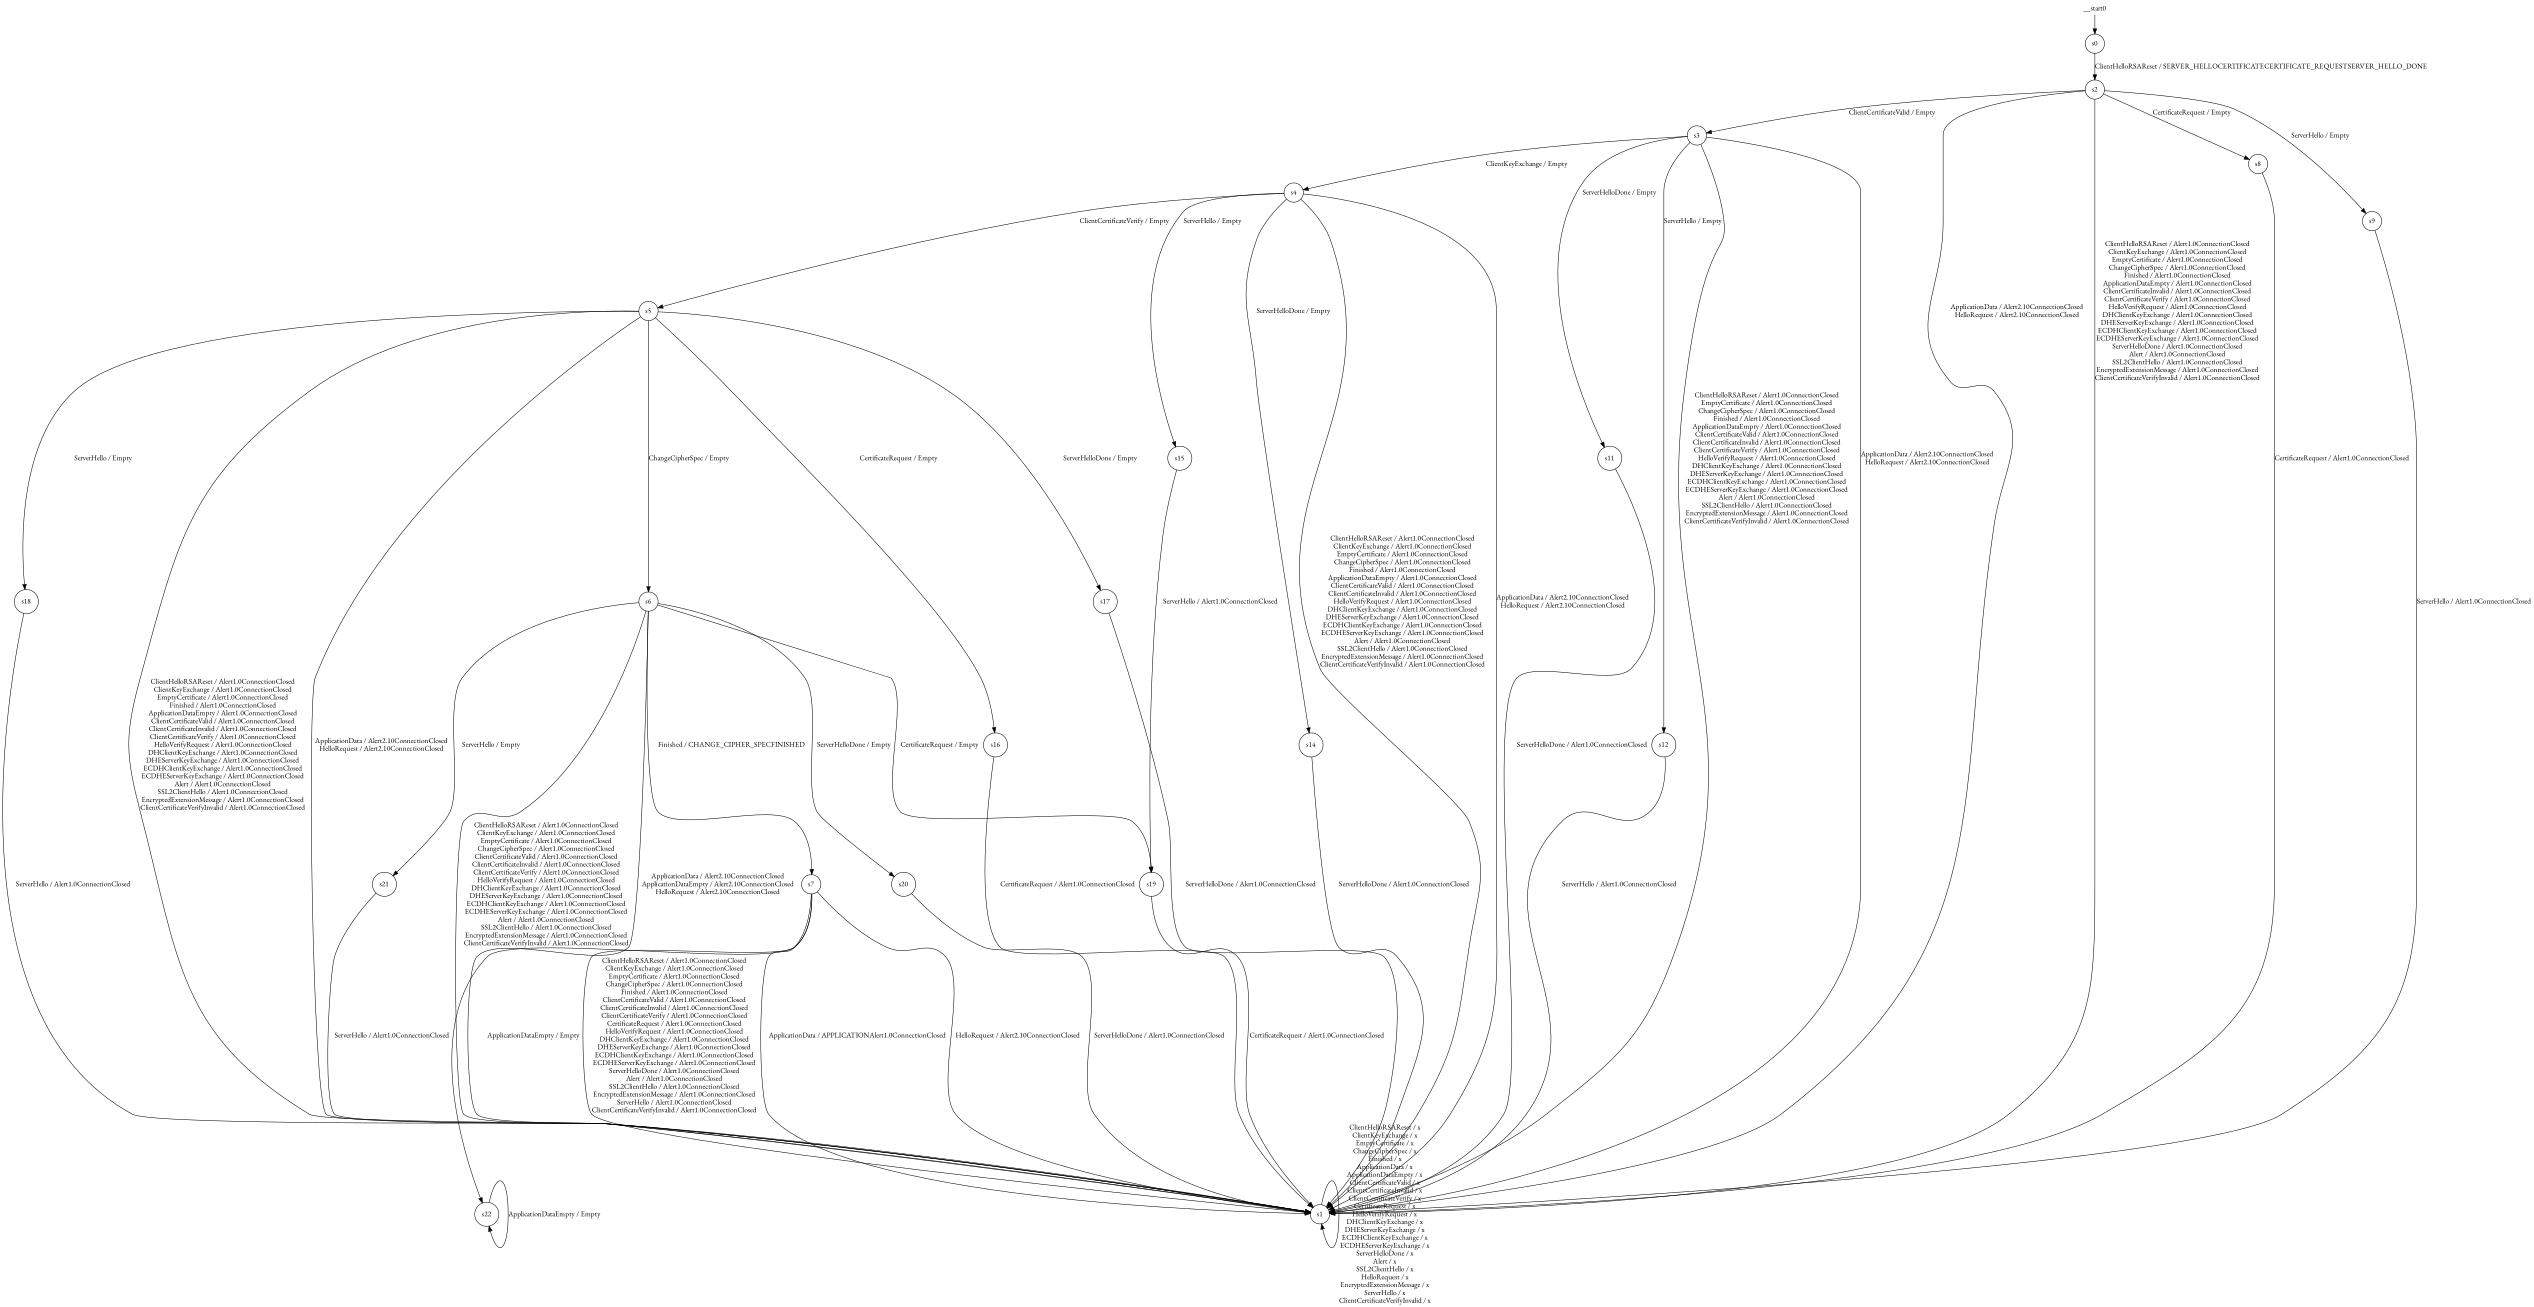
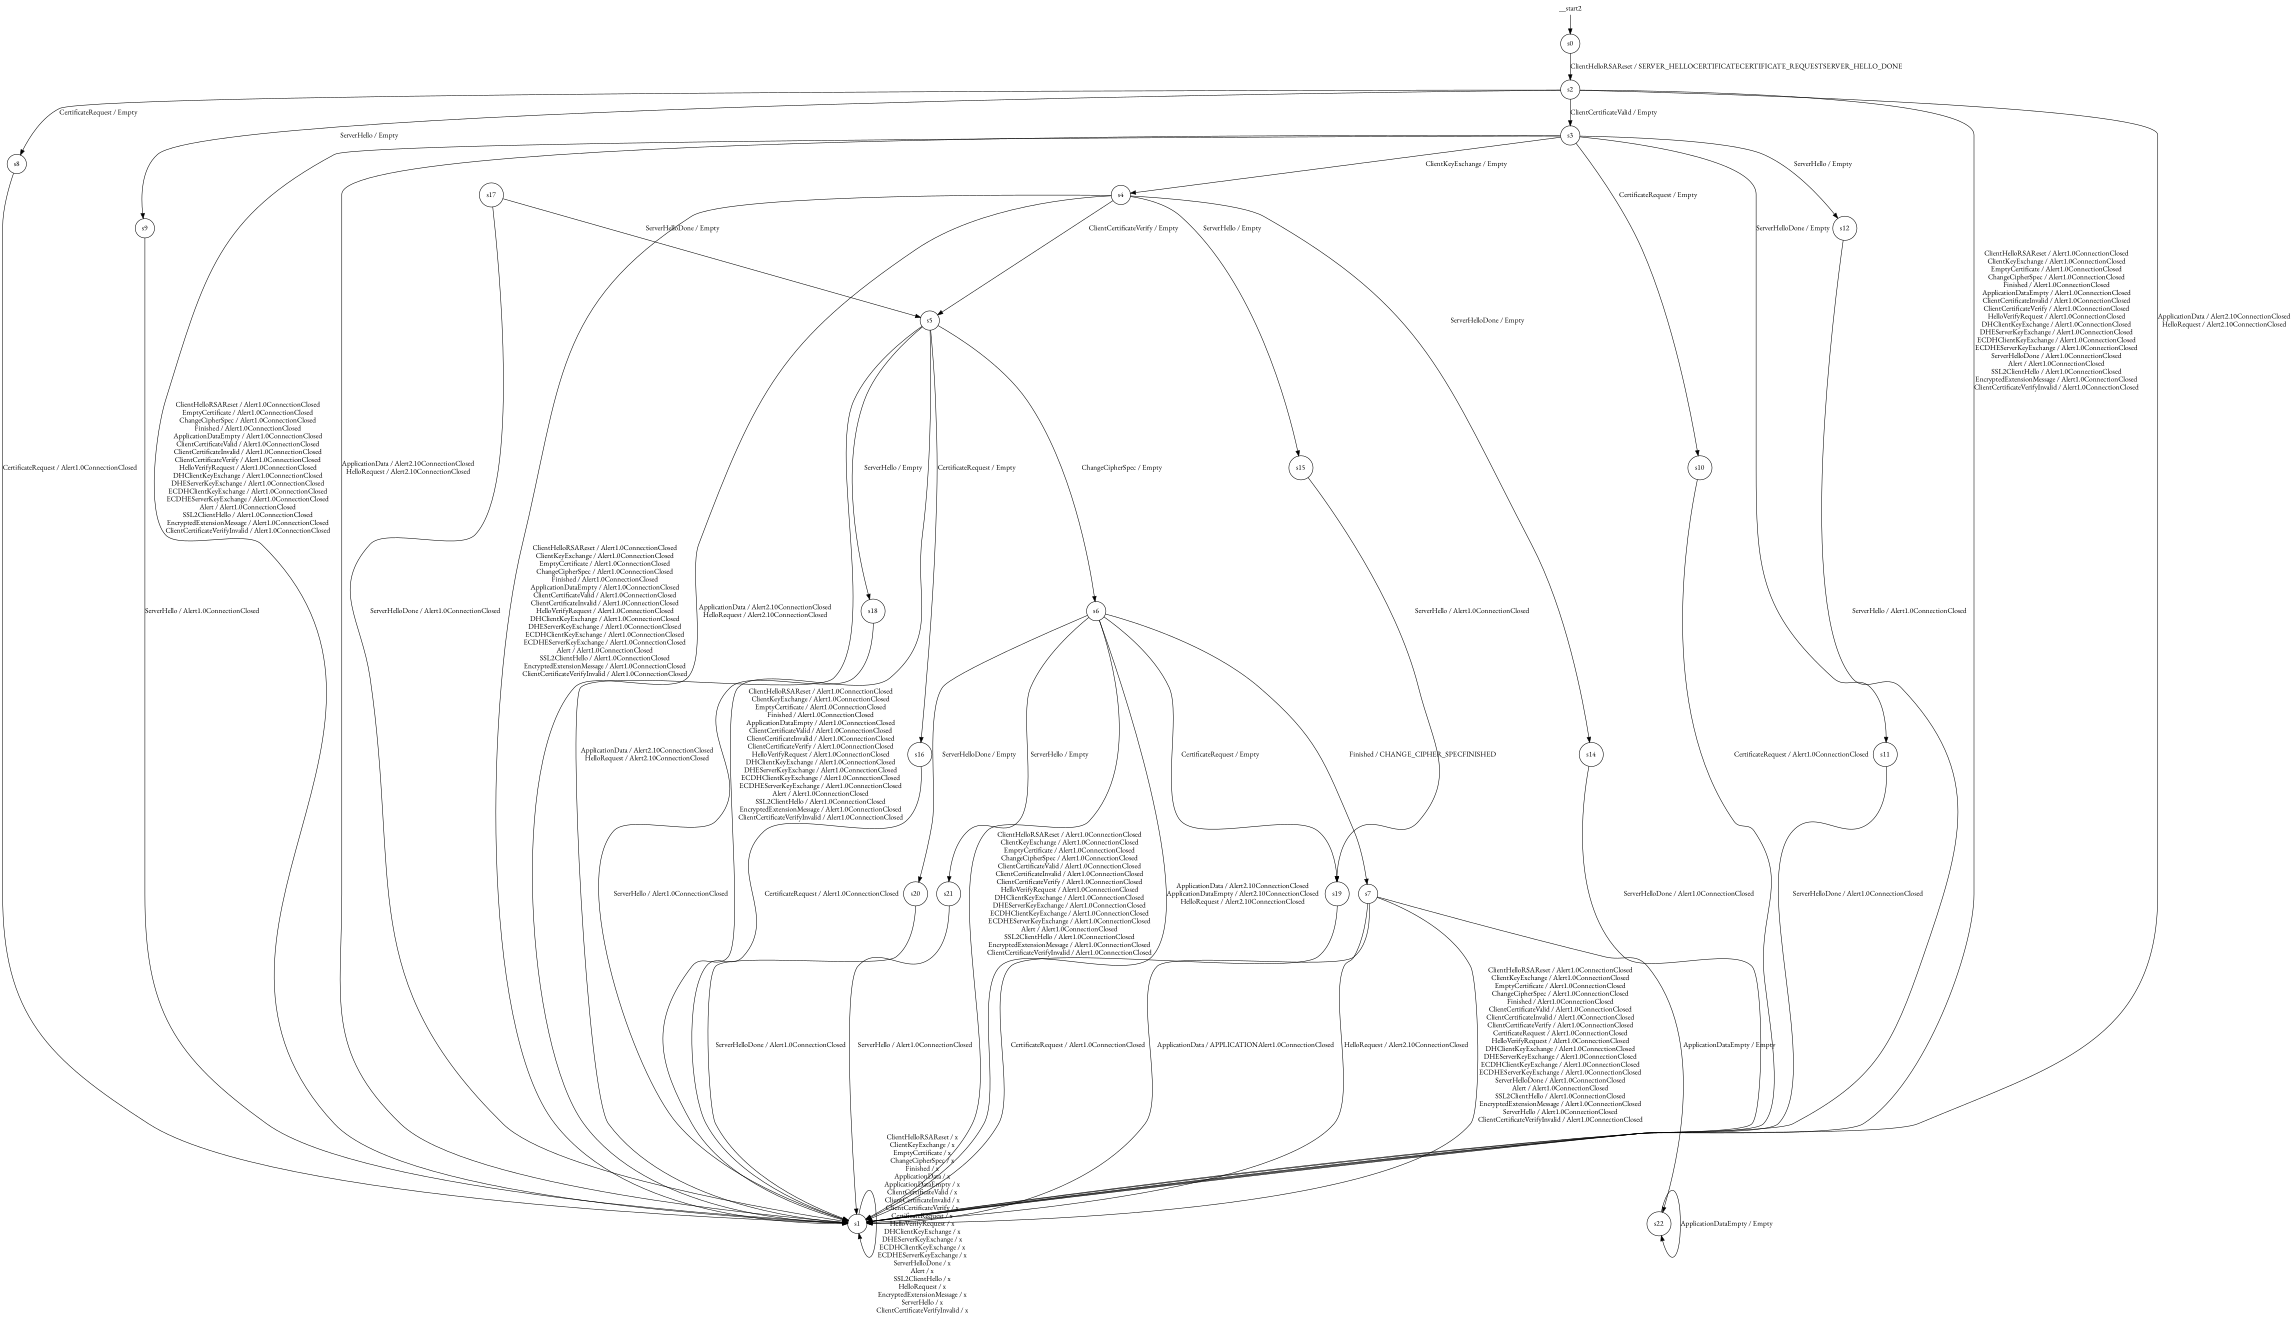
(2095, 9) -> (1570, 9)
(924, 377) -> (709, 257)
none -> (1700, 468)
